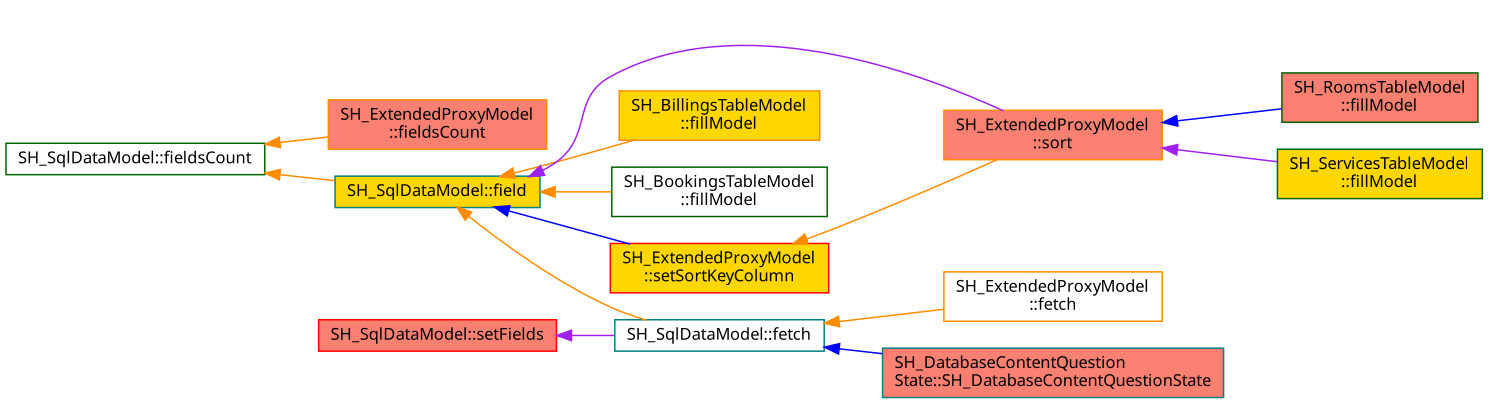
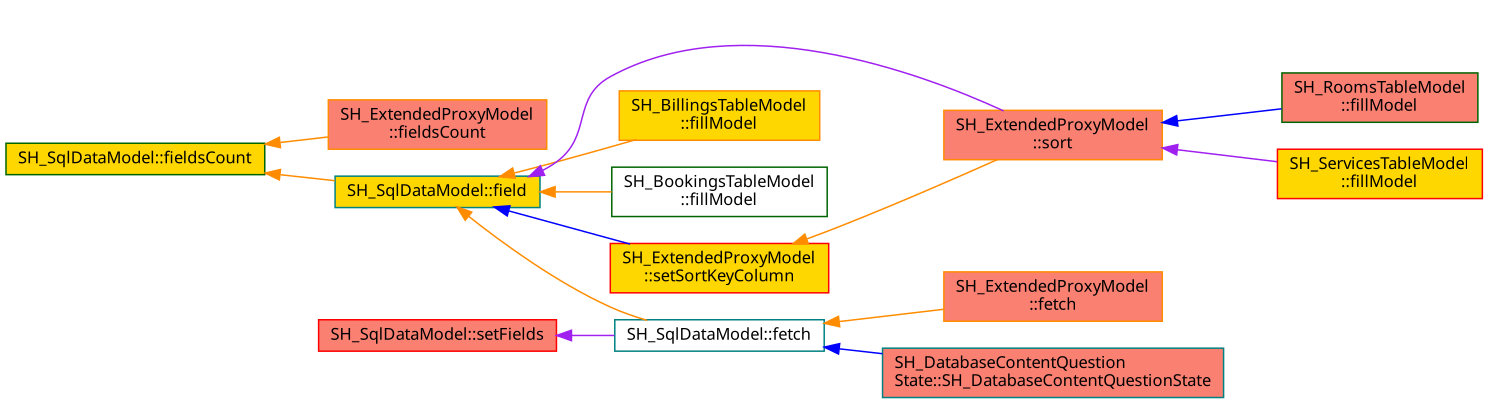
(135, 159) -> (135, 159)
(1380, 174) -> (1380, 174)
(1053, 297) -> (1053, 297)
